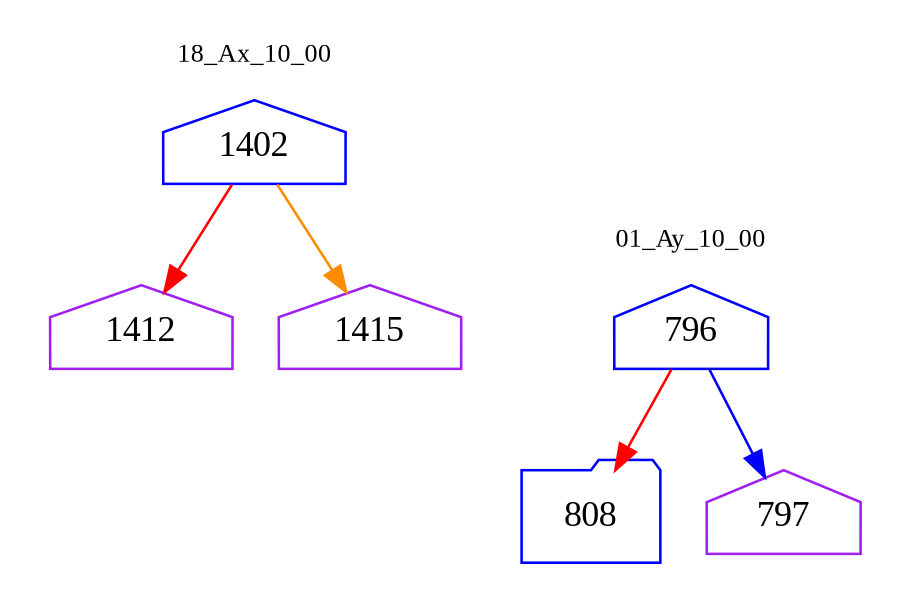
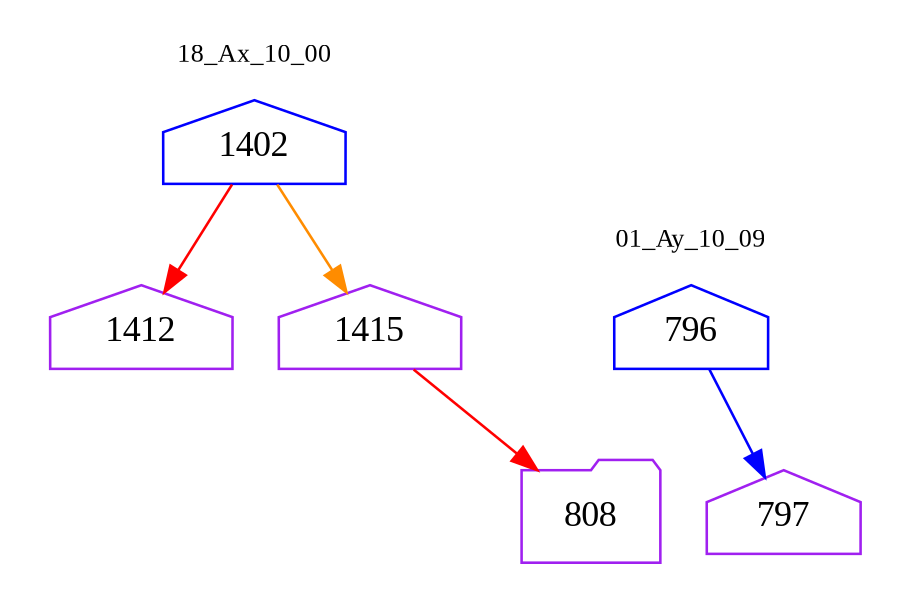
(691, 240) -> (691, 240)
(650, 408) -> (470, 416)
(591, 516) -> (591, 516)
